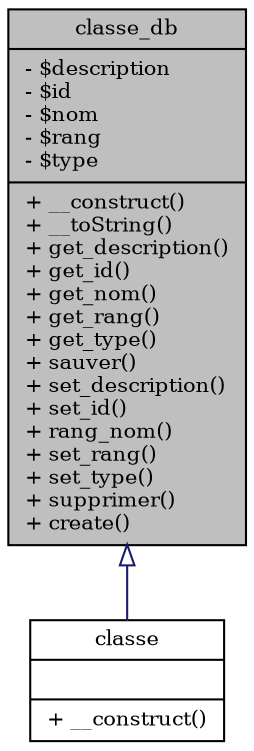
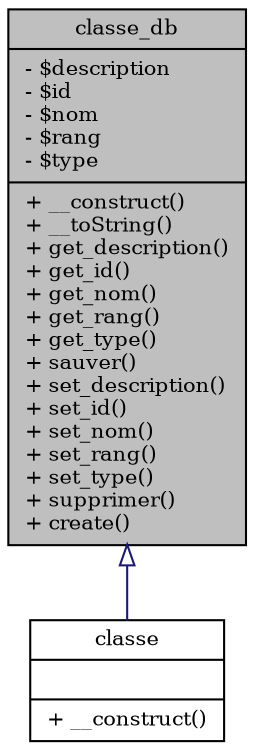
(99, 432) -> (90, 432)
